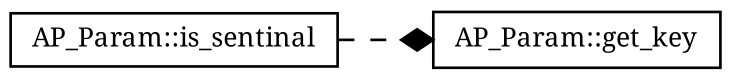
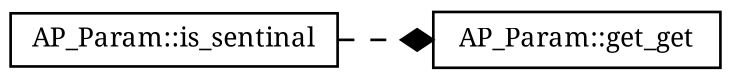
(577, 40) -> (577, 40)
